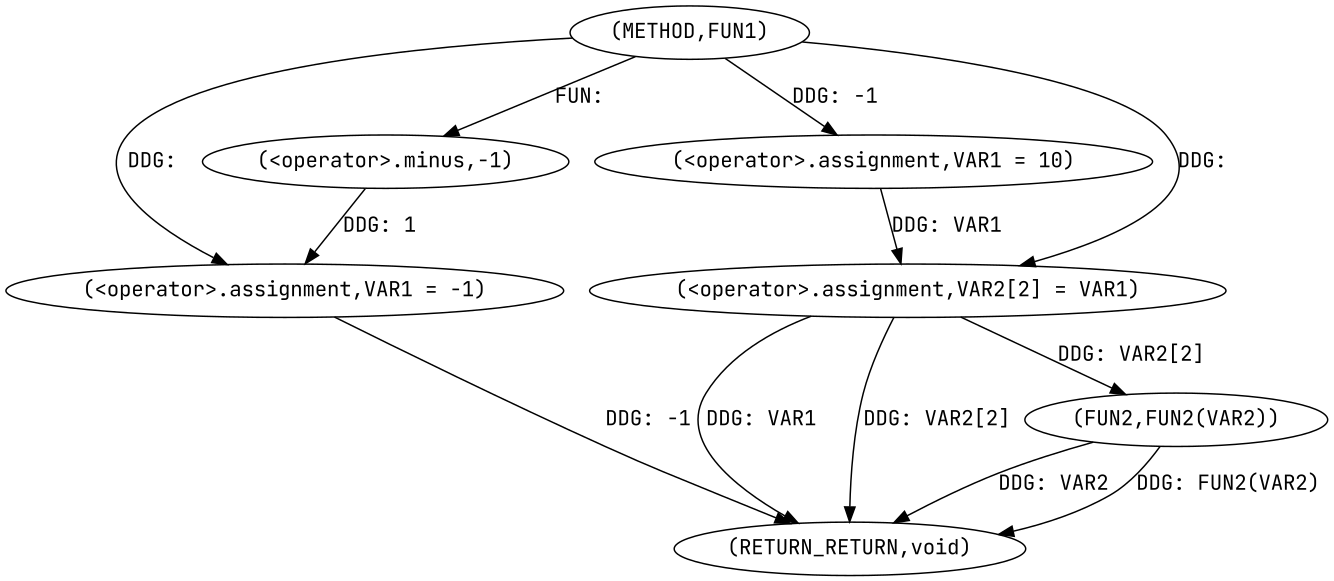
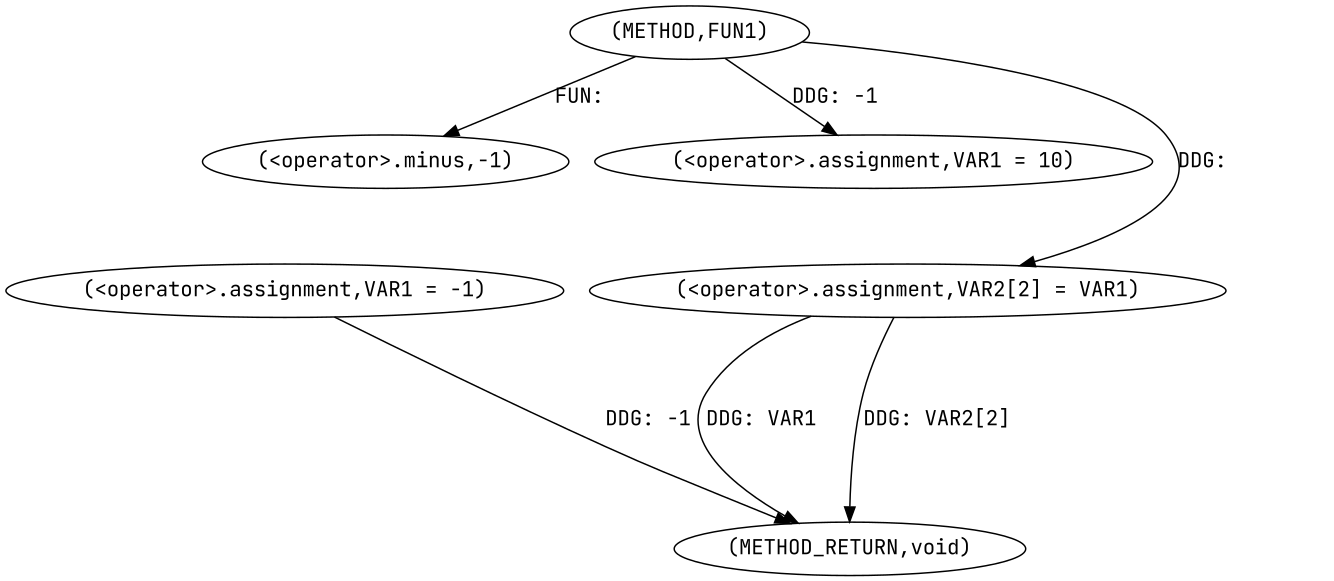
(258, 76) -> none
(889, 219) -> none
(340, 220) -> none
(1176, 420) -> none
(850, 549) -> (850, 549)
